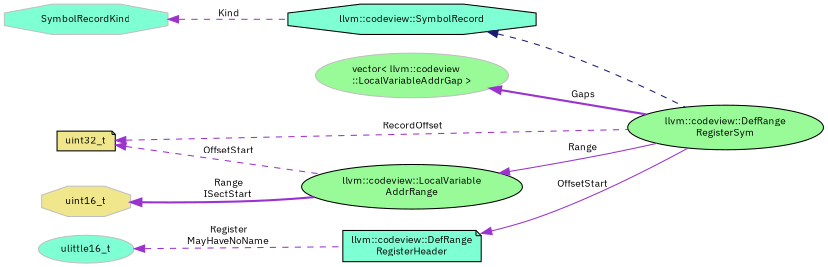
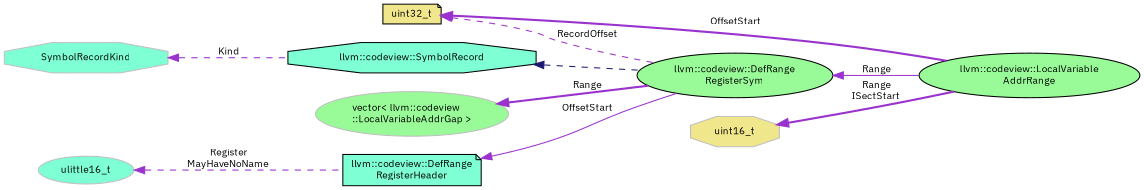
(582, 95) -> (587, 85)
(584, 158) -> (881, 75)
(224, 160) -> (700, 31)
